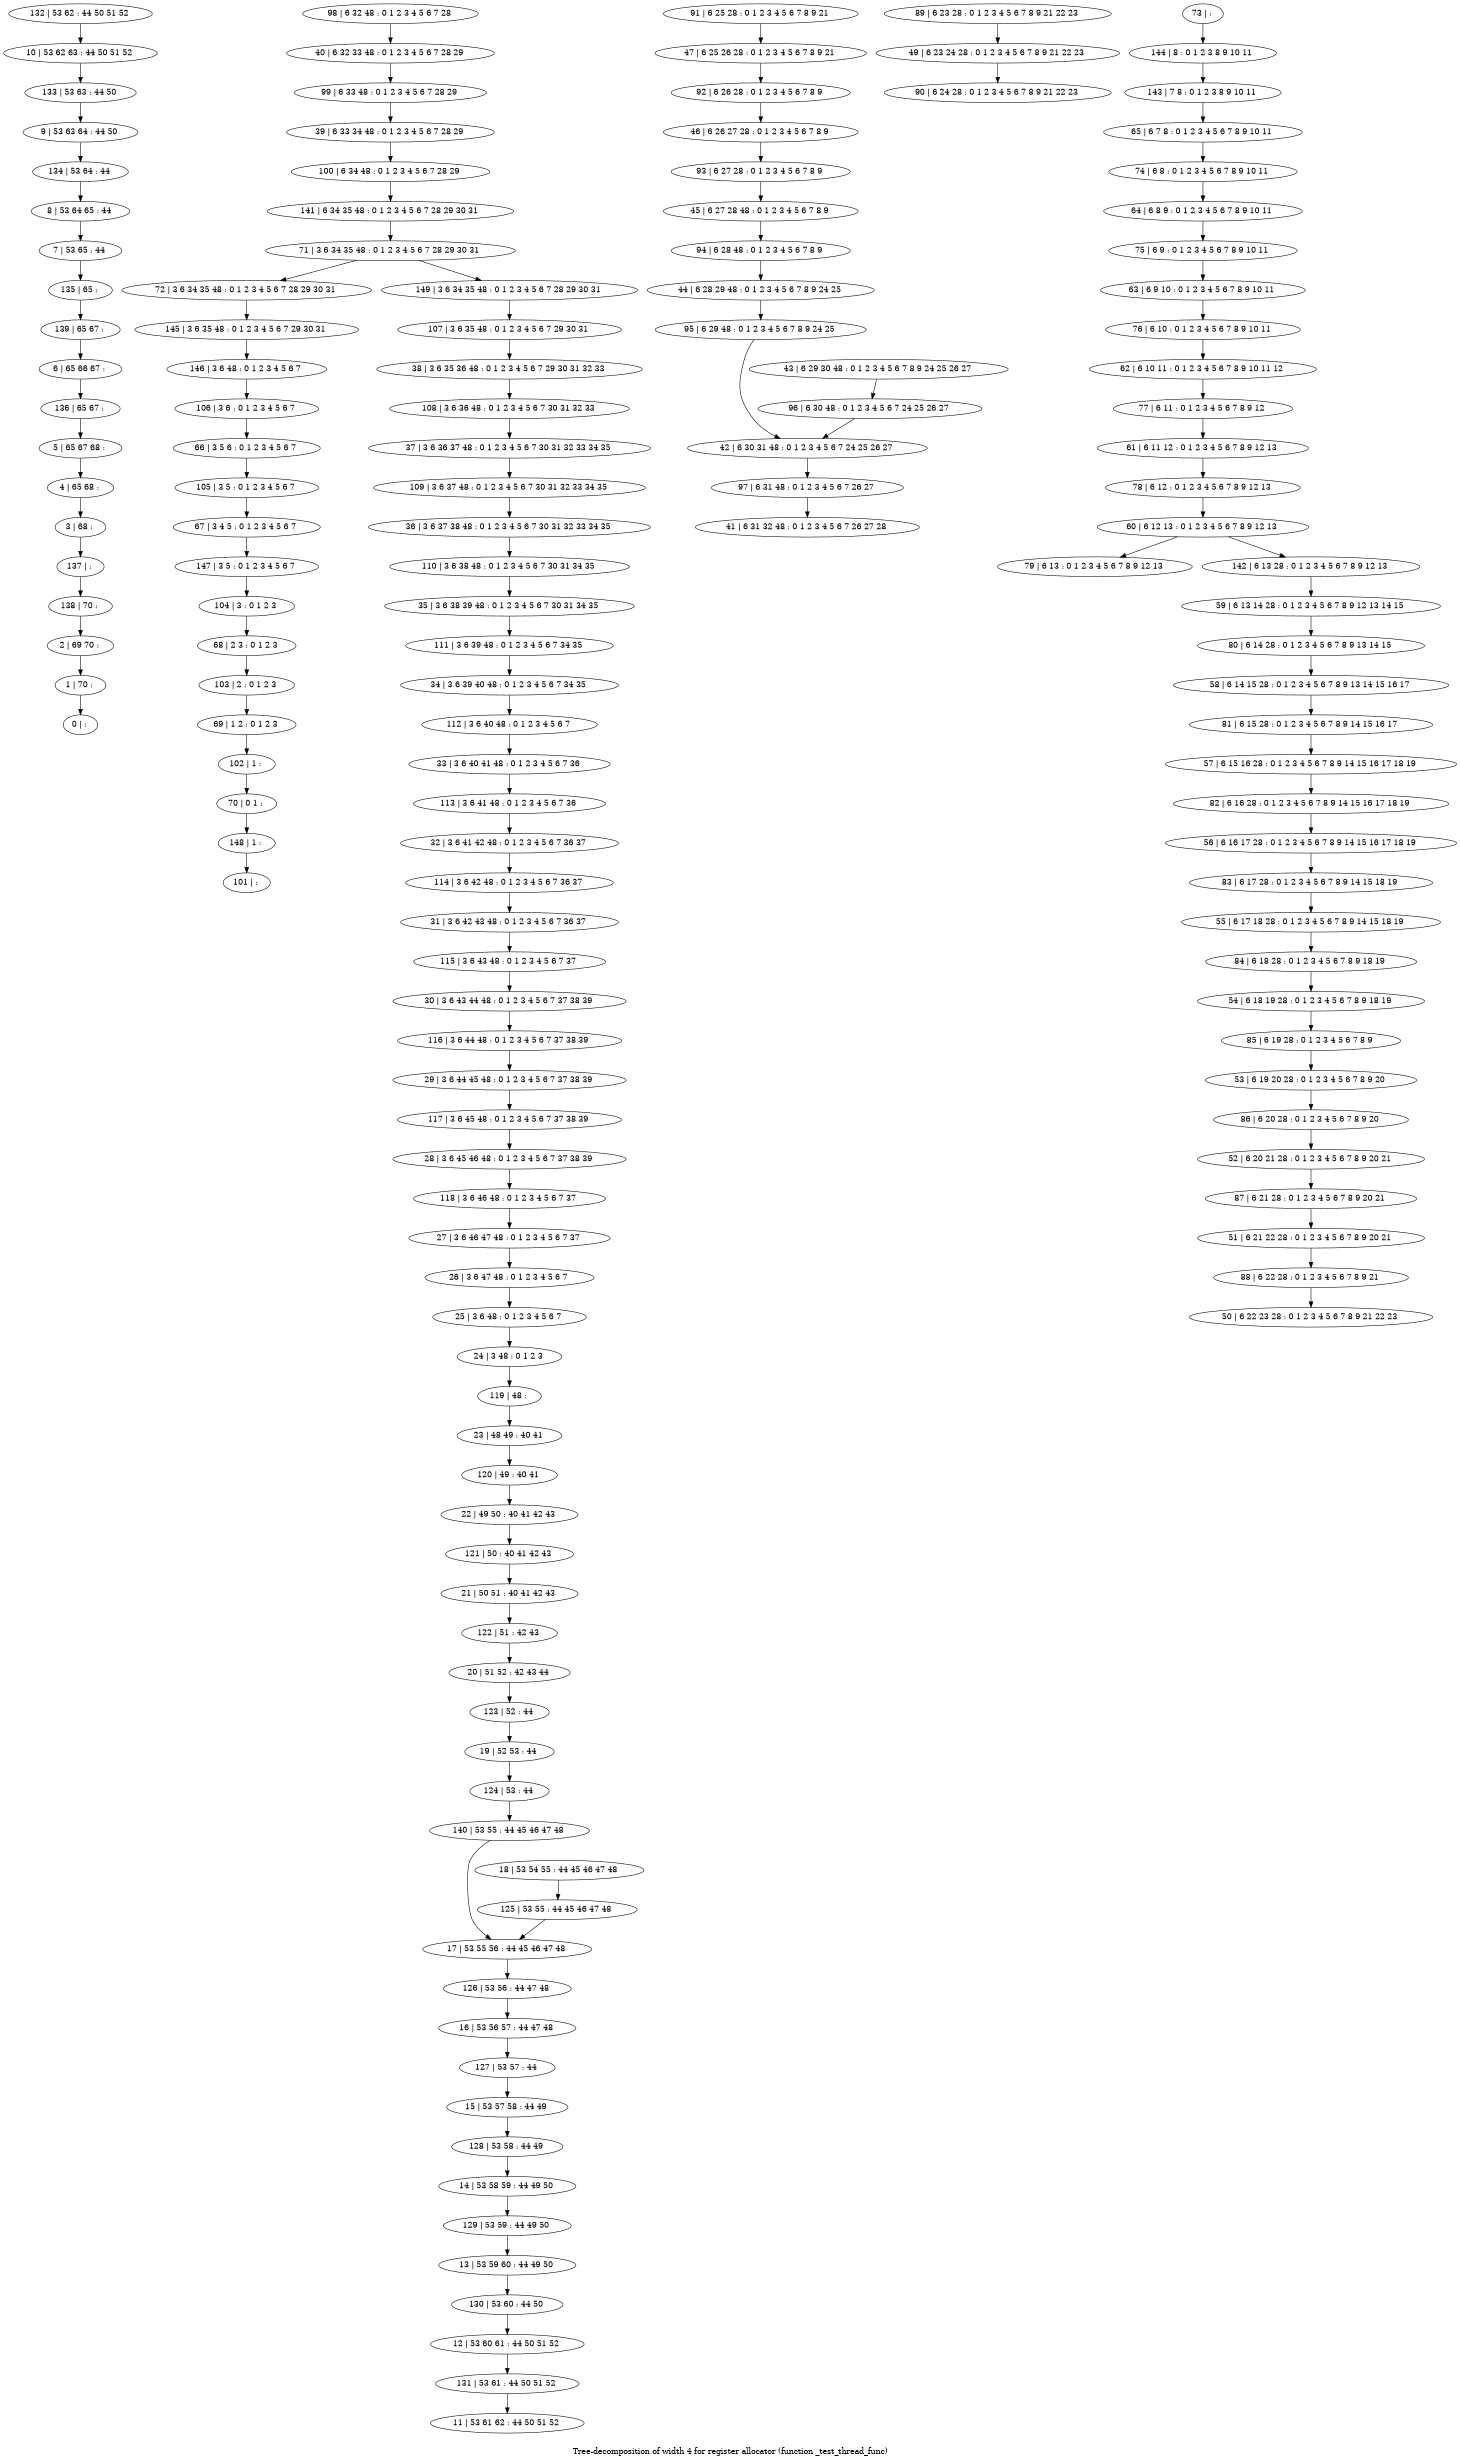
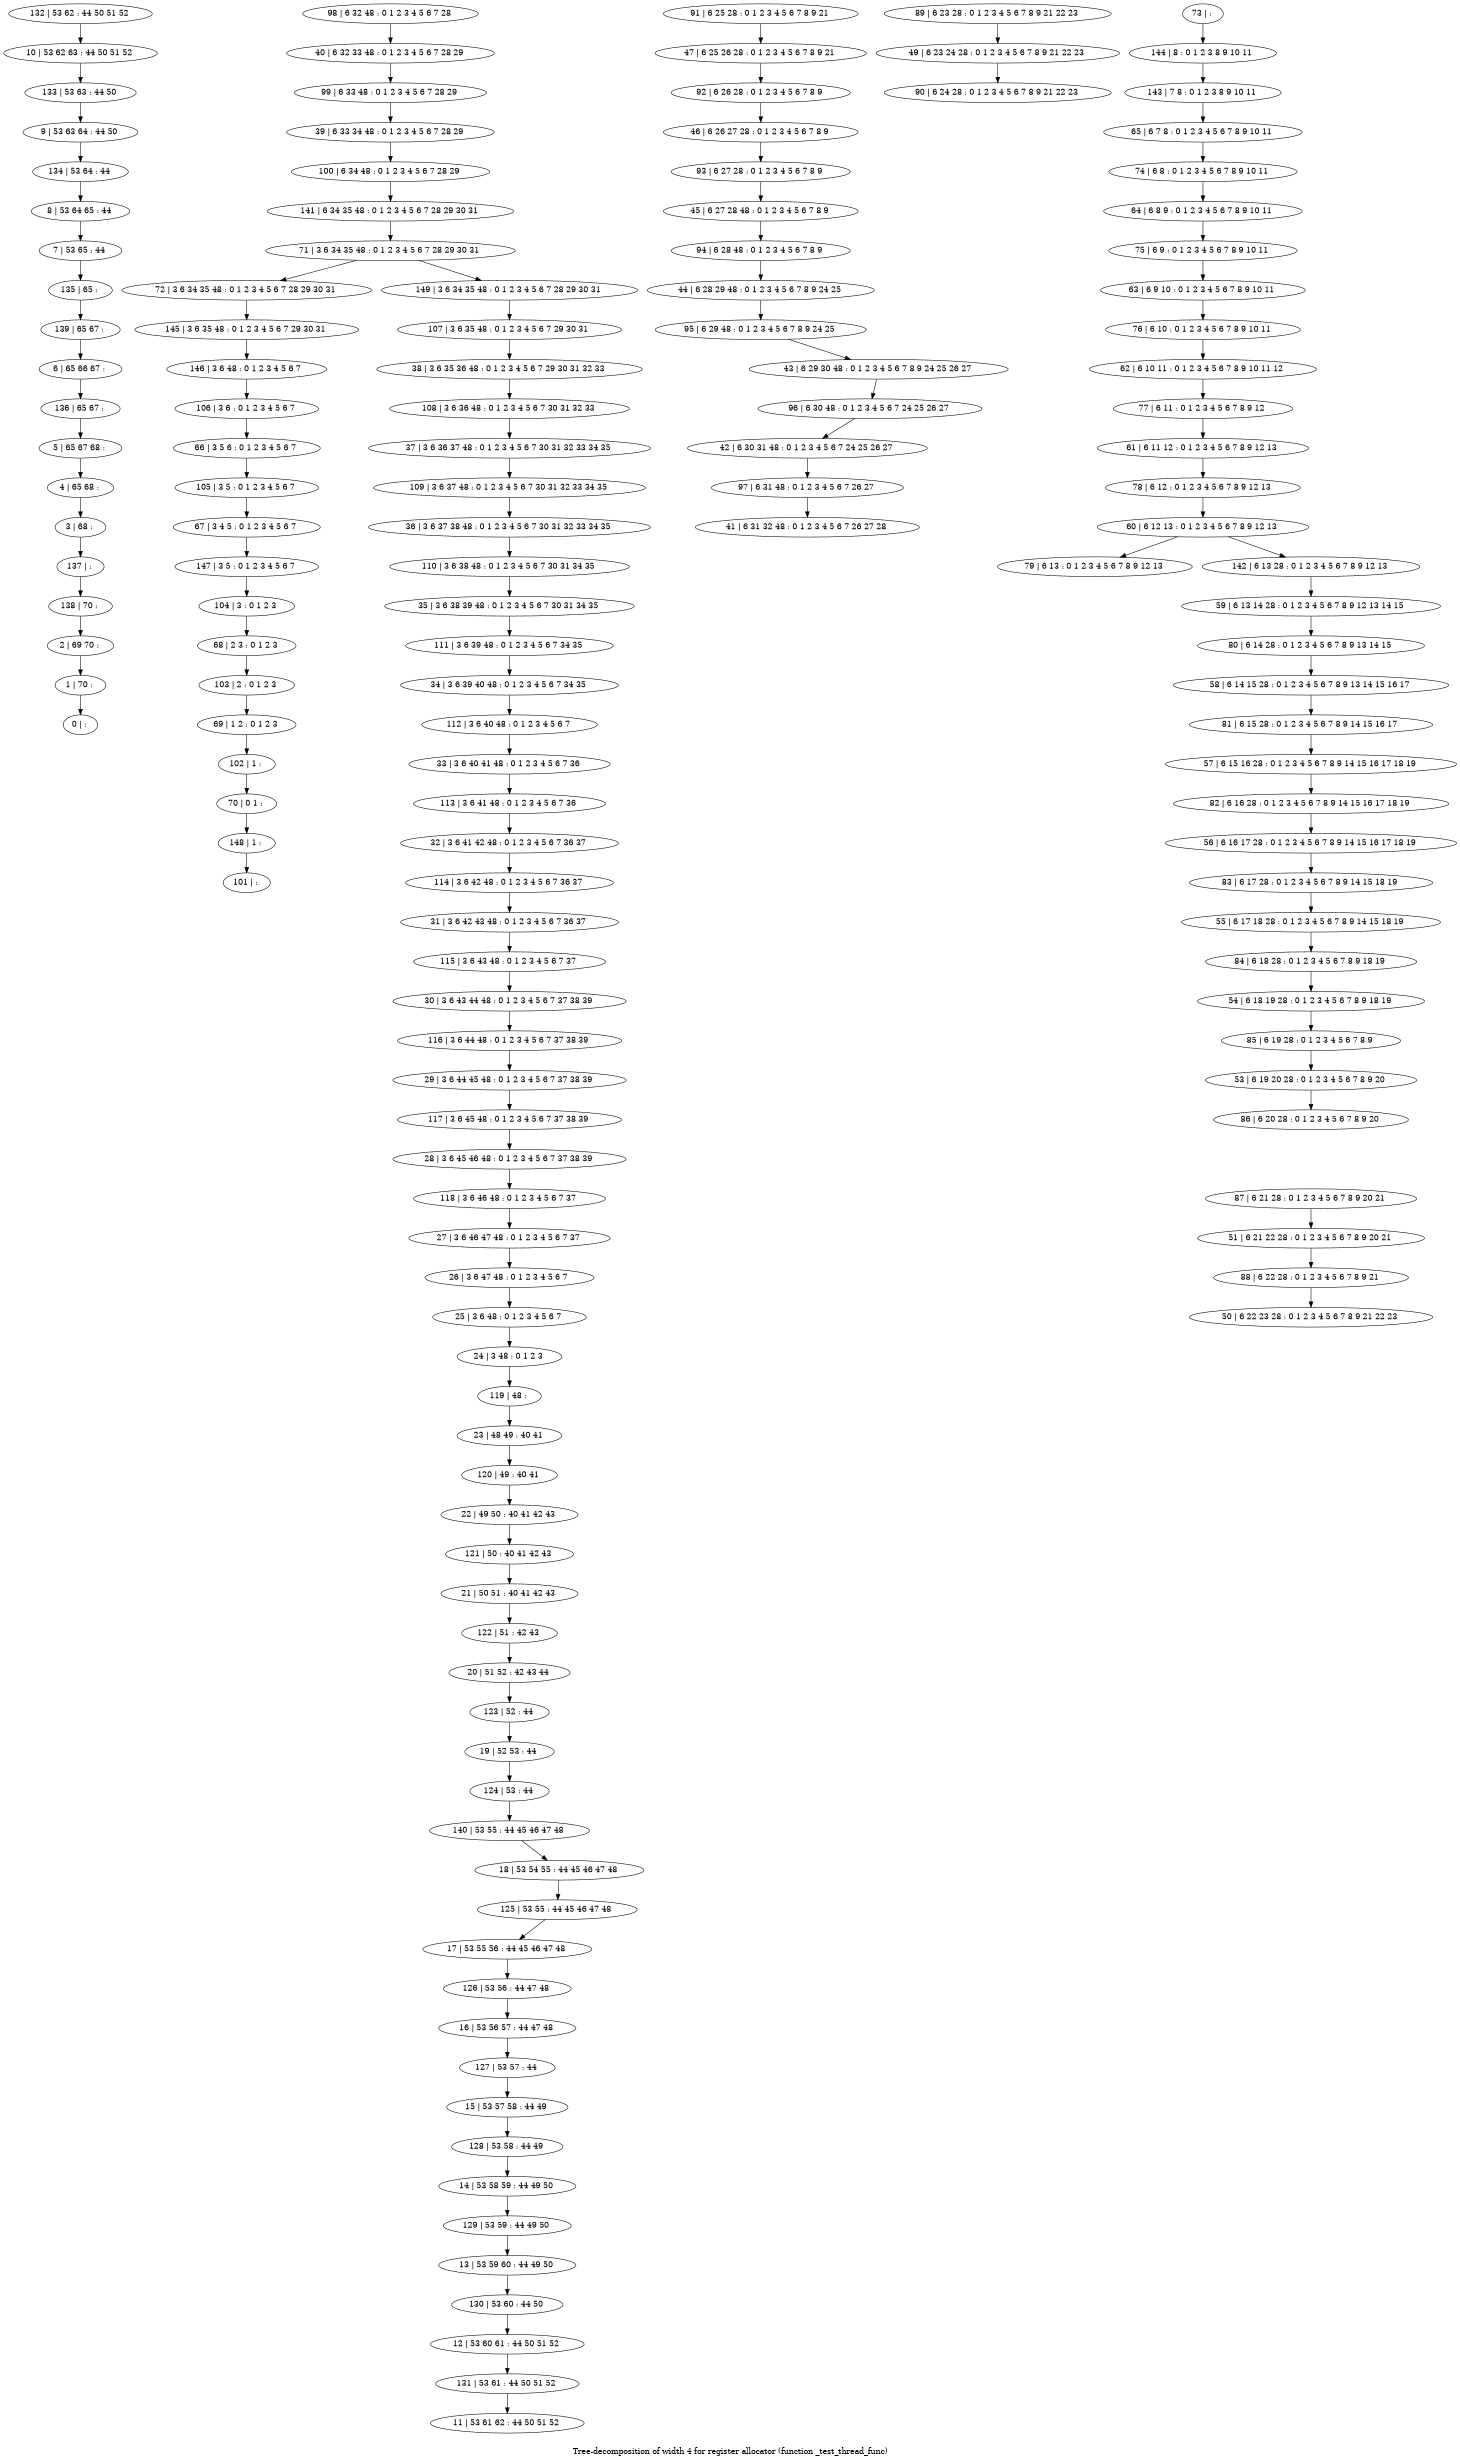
(741, 393) -> (817, 348)
(1311, 1159) -> none
(468, 1887) -> (532, 1849)
